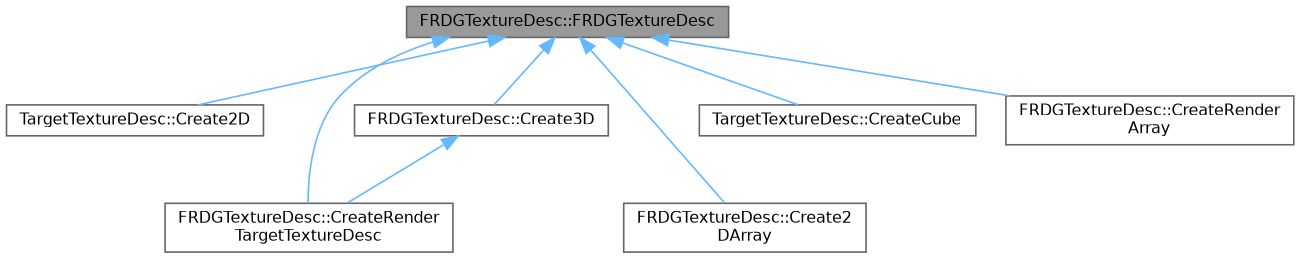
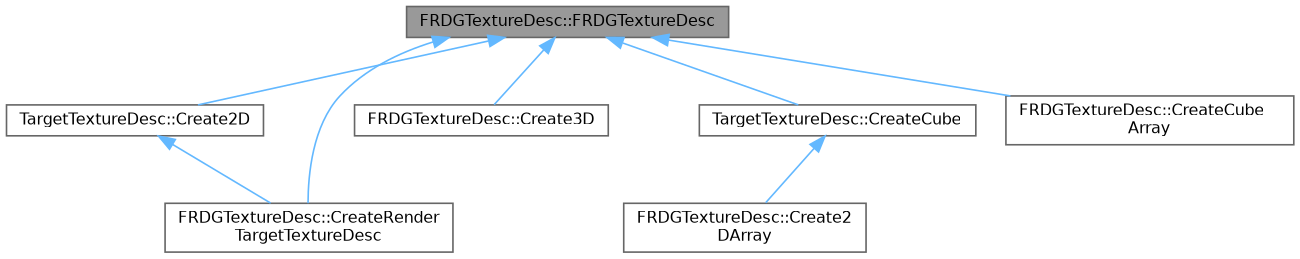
(1150, 120) -> (1150, 120)
(658, 127) -> (790, 175)
(395, 174) -> (222, 174)
